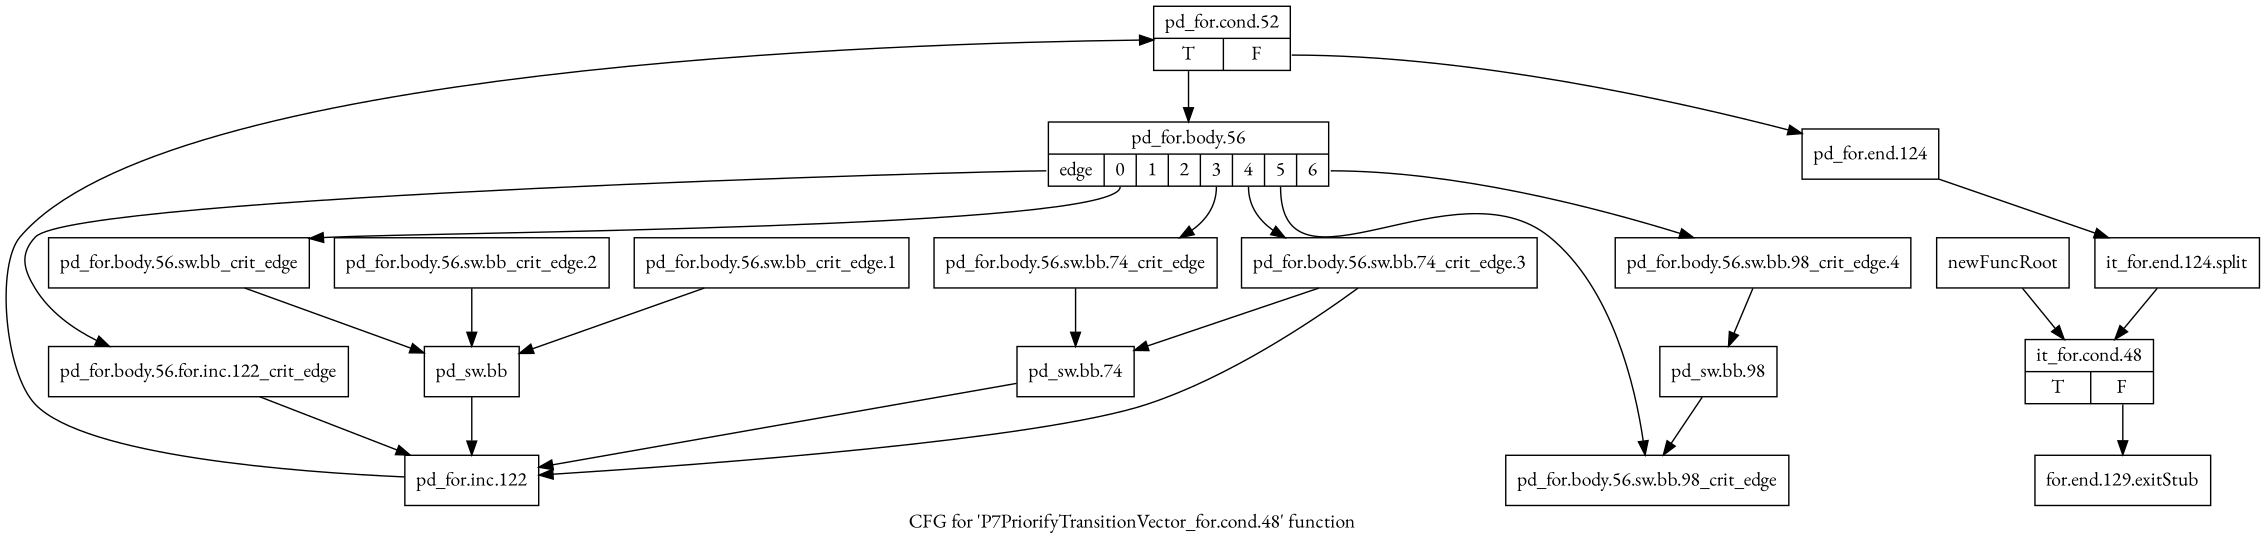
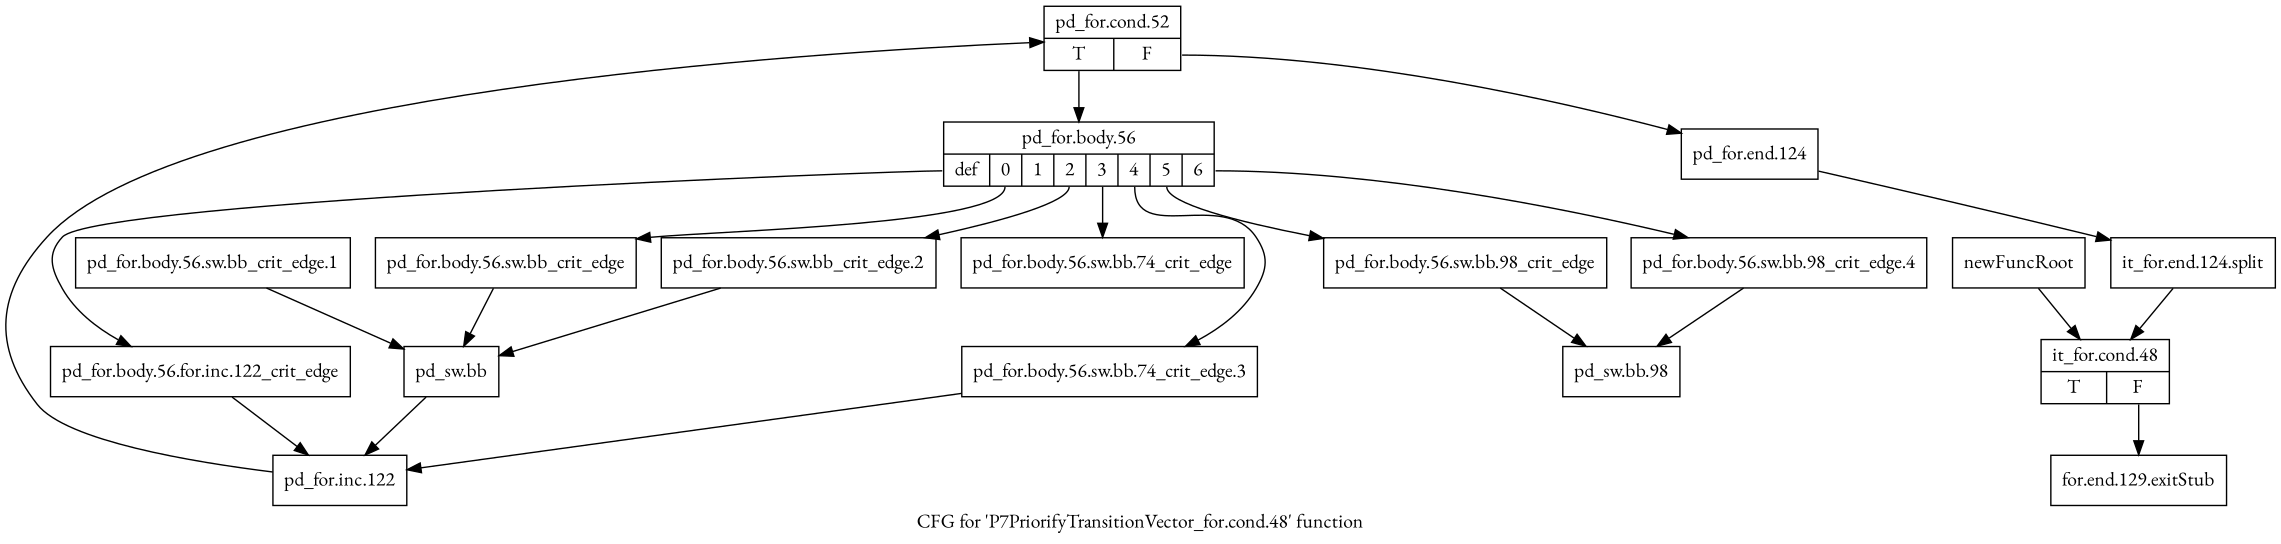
(1076, 169) -> (967, 169)
none -> (1007, 218)
(1076, 372) -> none
(1687, 420) -> (1537, 313)
